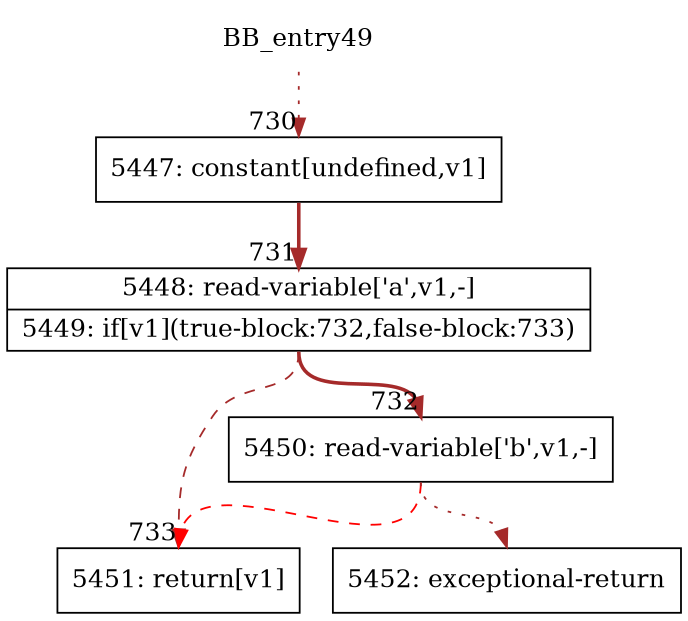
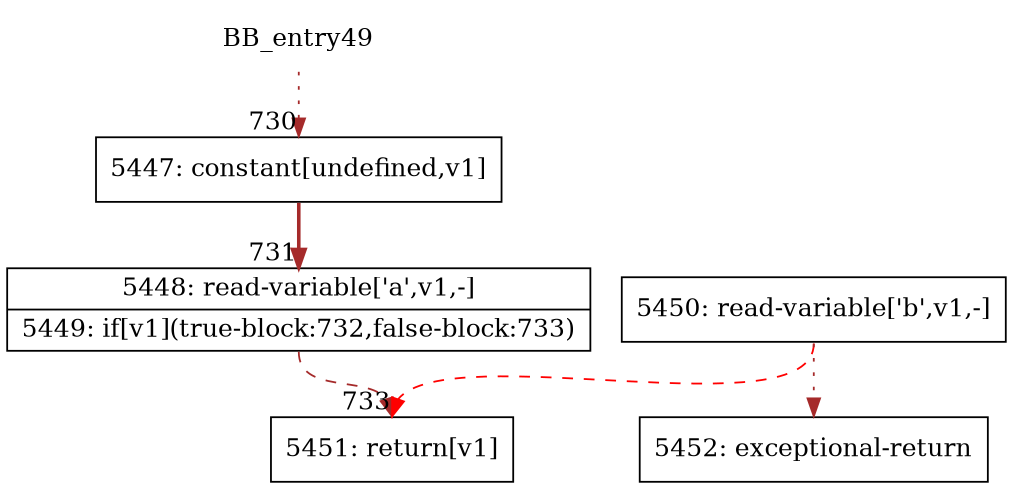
(350, 384) -> none
